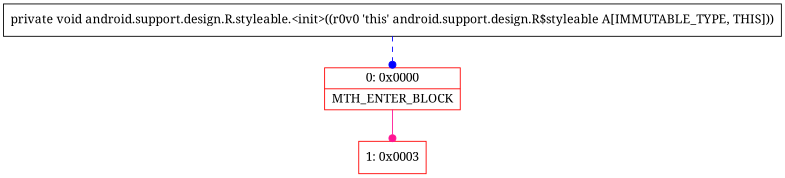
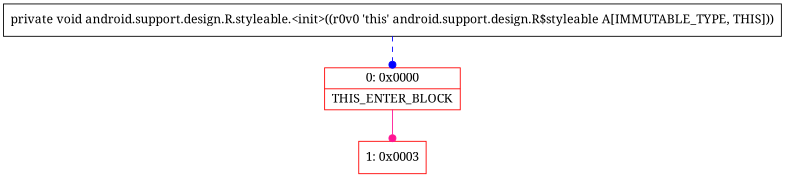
(392, 99) -> (392, 99)
